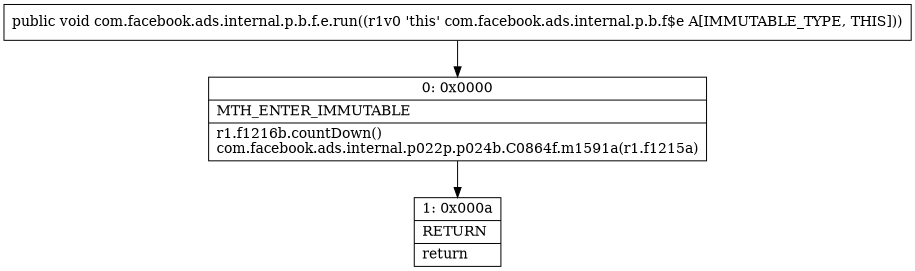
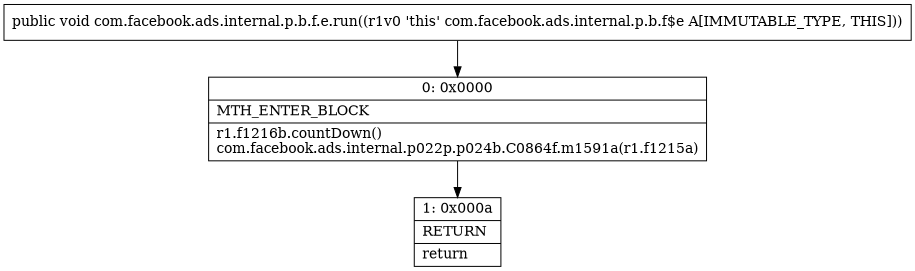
(314, 111) -> (293, 111)
